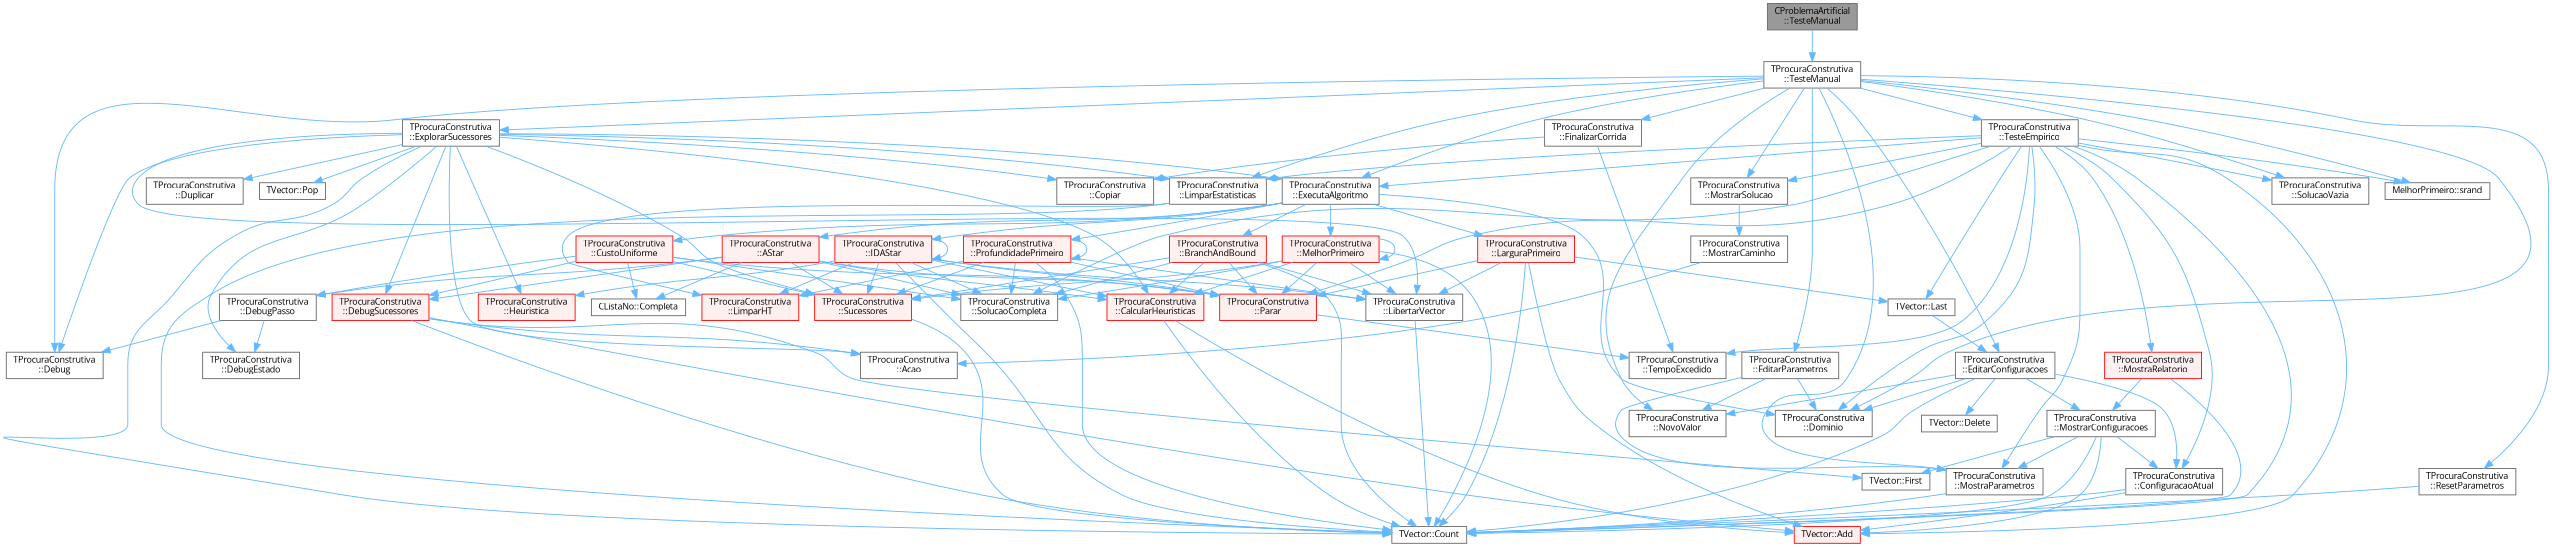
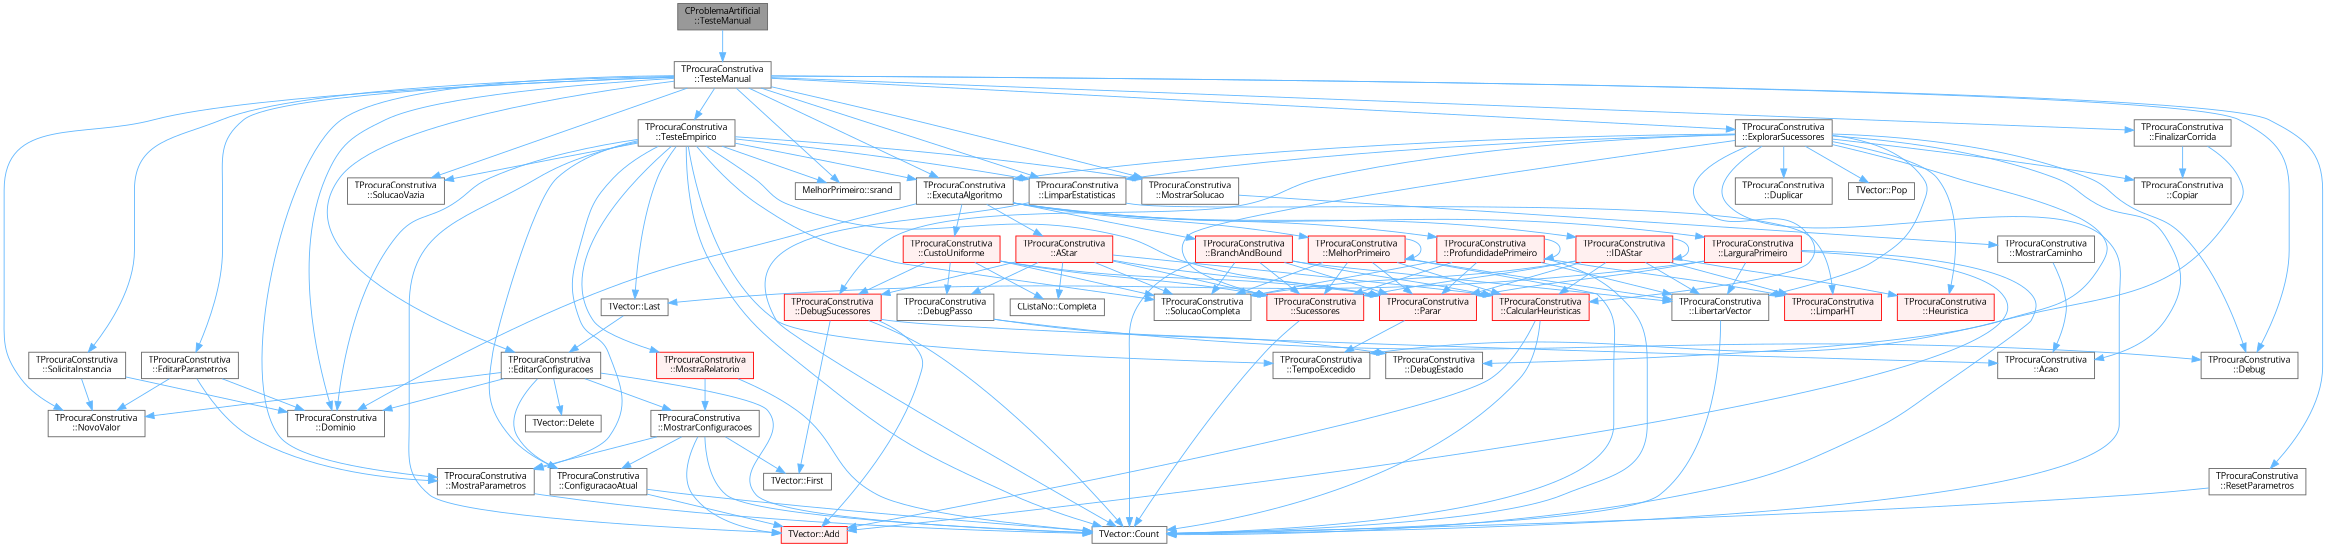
none -> (77, 365)
(1095, 479) -> none
